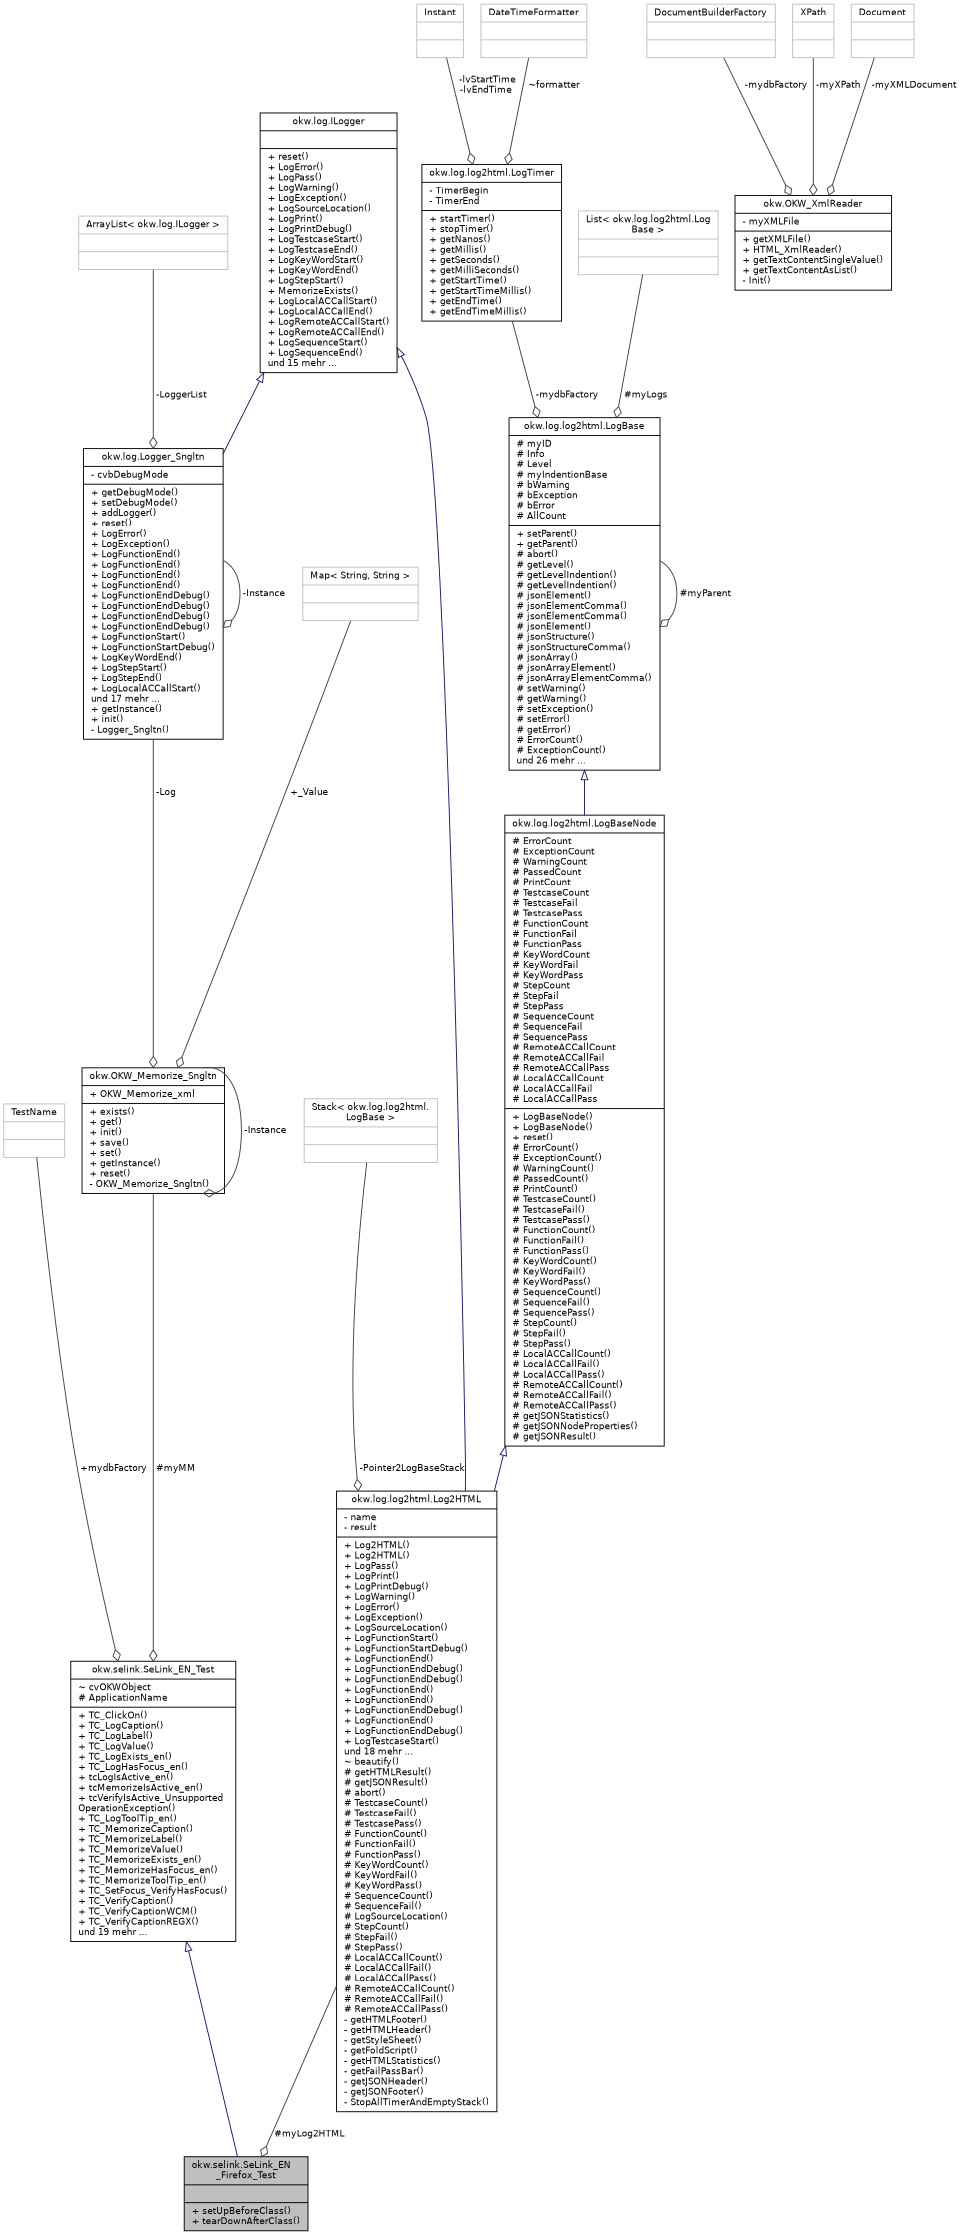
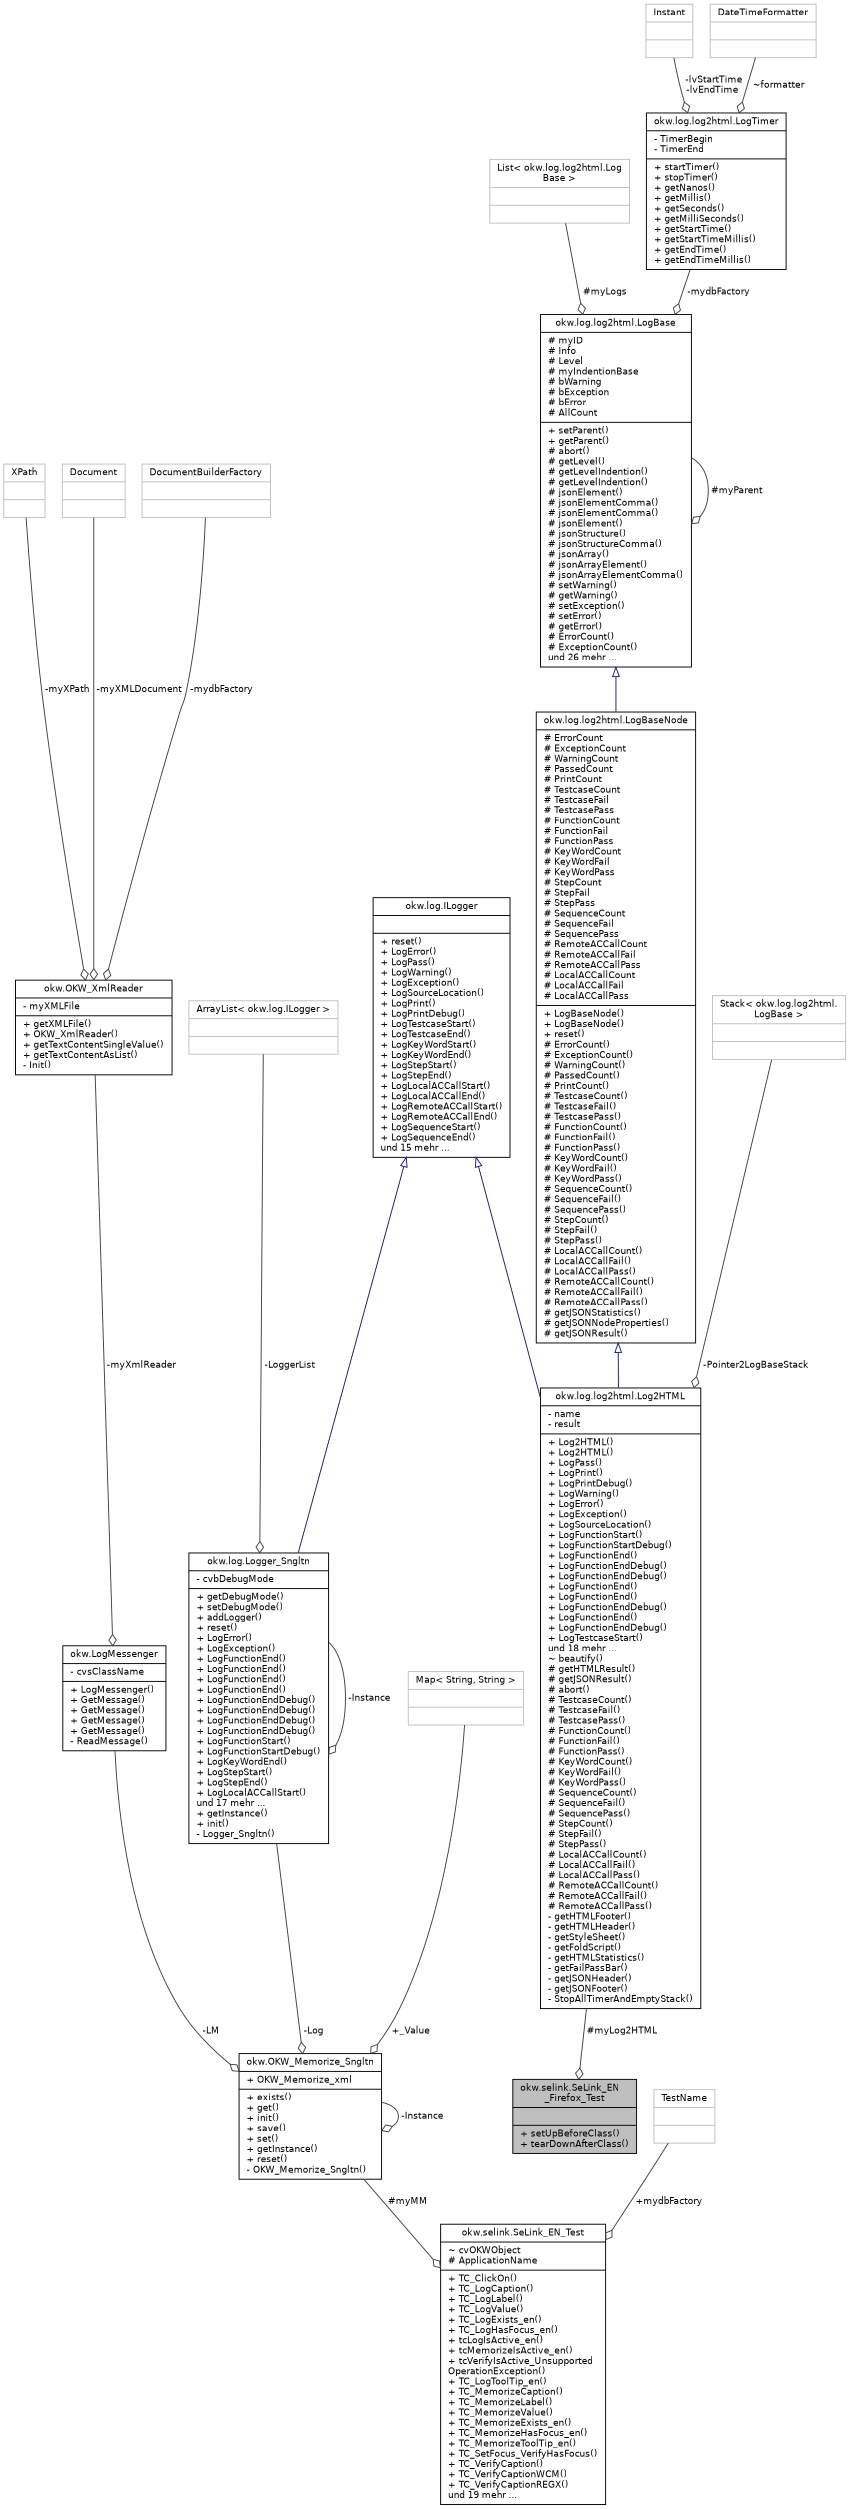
(792, 250) -> (71, 1035)
(313, 291) -> (416, 1076)
none -> (114, 1698)
(396, 1917) -> (589, 1814)
(213, 2054) -> none
